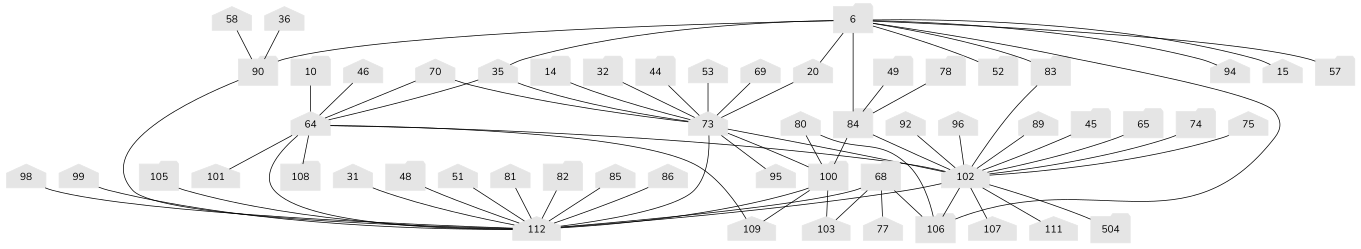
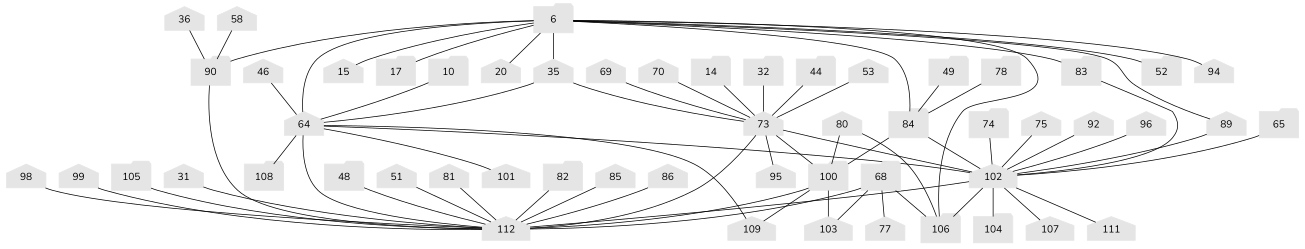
none -> (902, 36)
(1335, 72) -> (396, 72)
(370, 100) -> (374, 37)
(757, 100) -> none
(1091, 125) -> none
(1111, 230) -> (993, 230)
